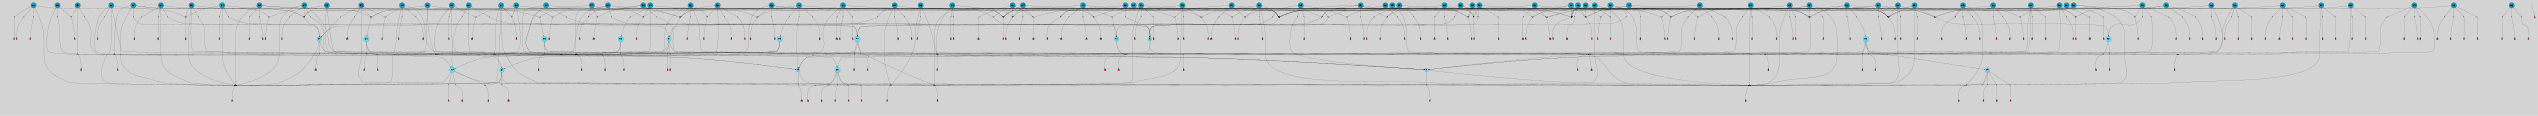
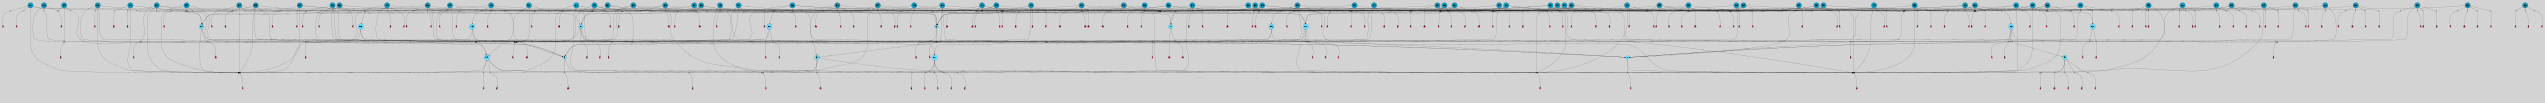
none -> (914, 5)
none -> (2054, 88)
